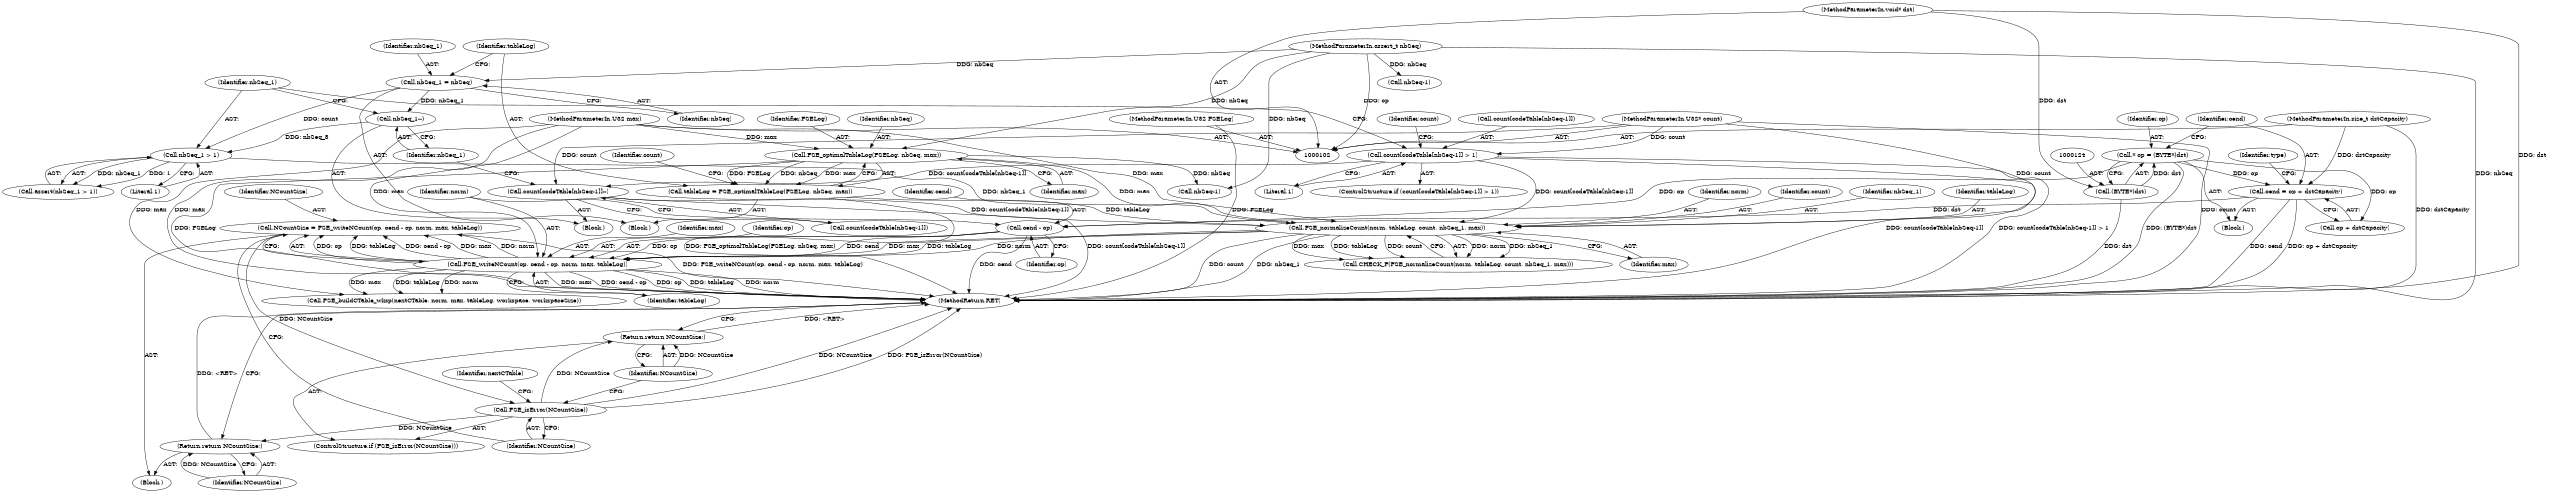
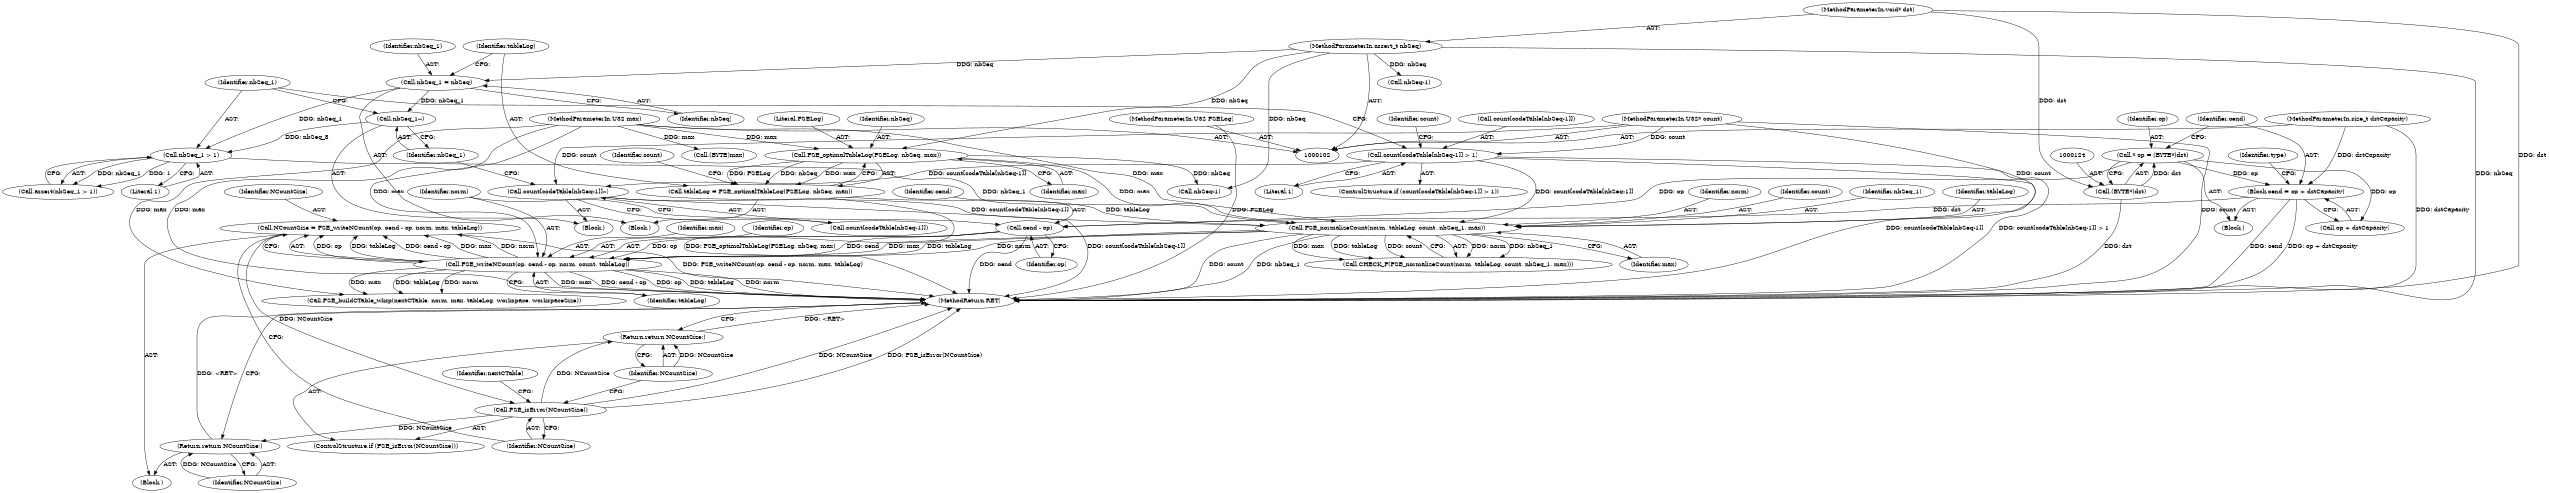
(1425, 25) -> (1622, 28)
(1376, 101) -> (1376, 101)
(321, 119) -> (321, 119)
(799, 119) -> (799, 119)
none -> (719, 156)
(55, 174) -> (55, 174)
(2296, 192) -> (2296, 192)
(217, 251) -> none
(538, 265) -> (538, 265)
(1635, 297) -> none
